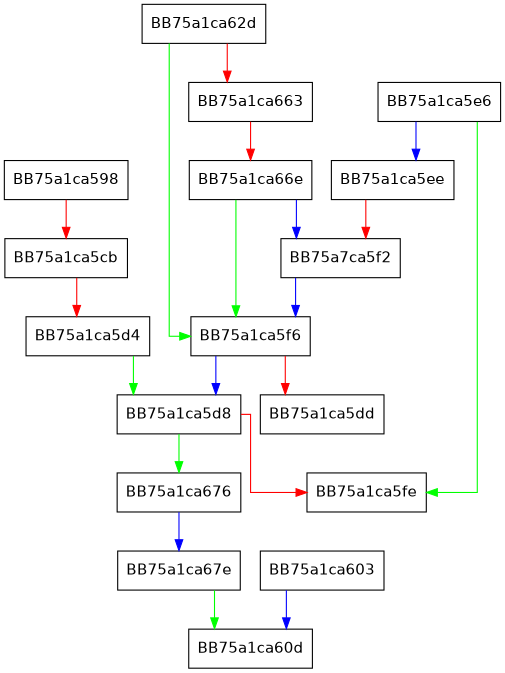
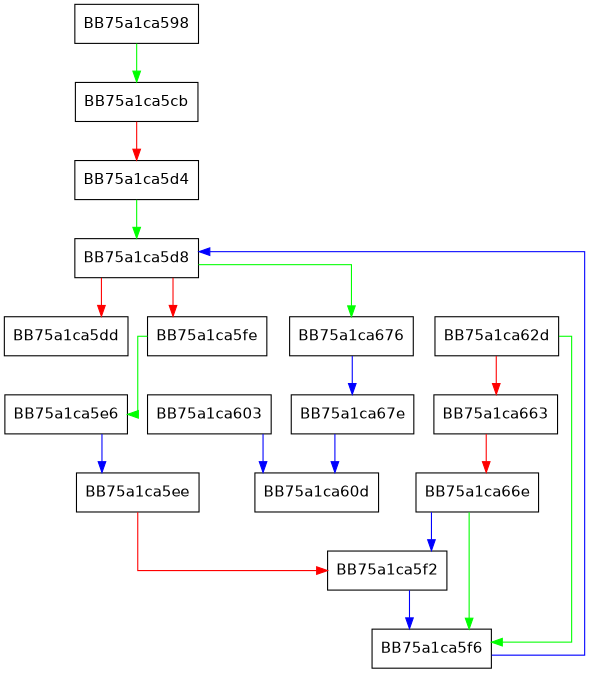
(66, 214) -> (137, 57)
(341, 258) -> (387, 571)
(477, 327) -> (138, 371)
(285, 370) -> (101, 292)
(215, 604) -> (335, 448)
